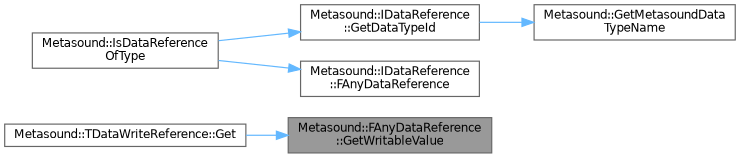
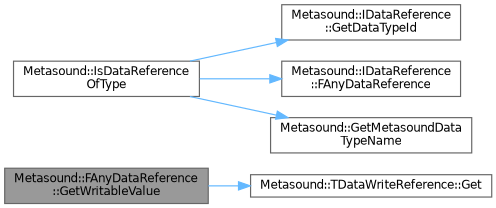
(501, 22) -> (233, 106)
(261, 135) -> (223, 186)
